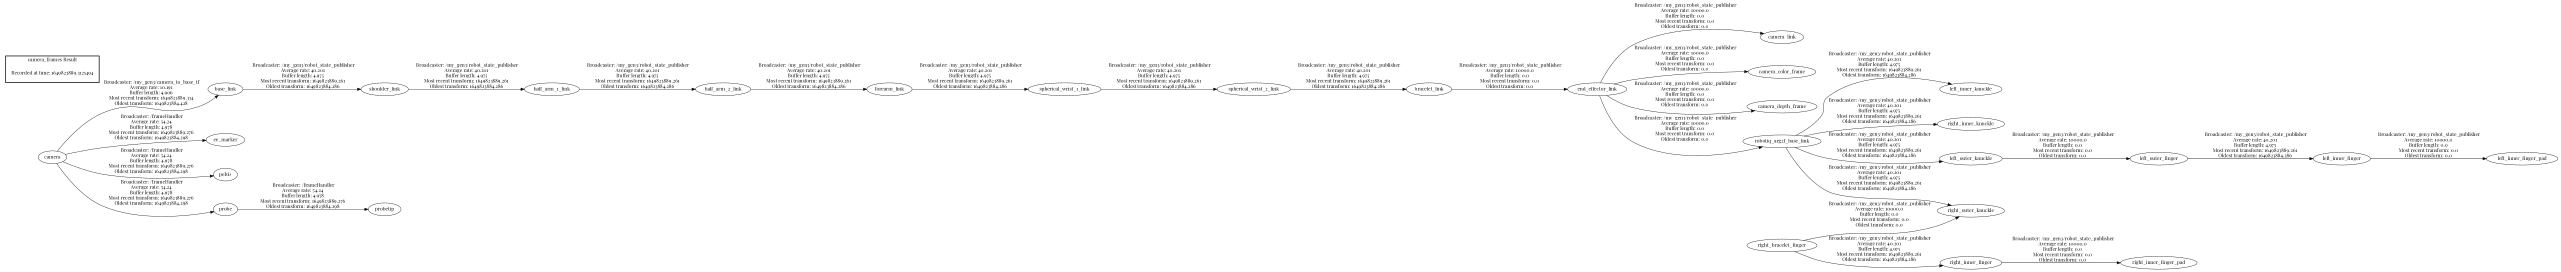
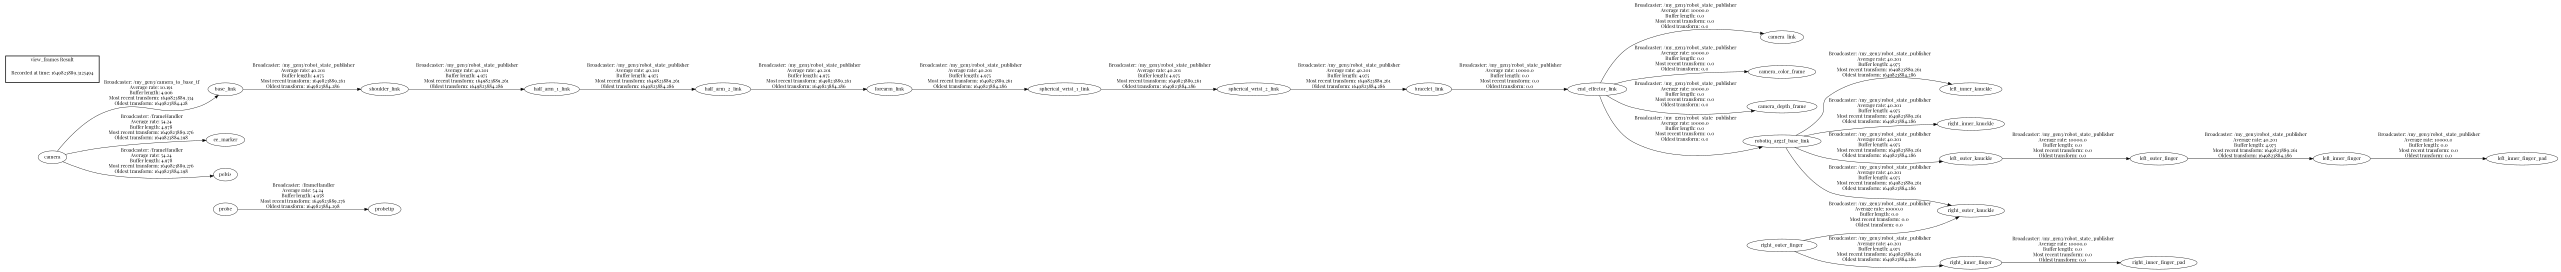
(52, 60) -> (52, 60)
(125, 213) -> none
(1782, 245) -> (1782, 245)
